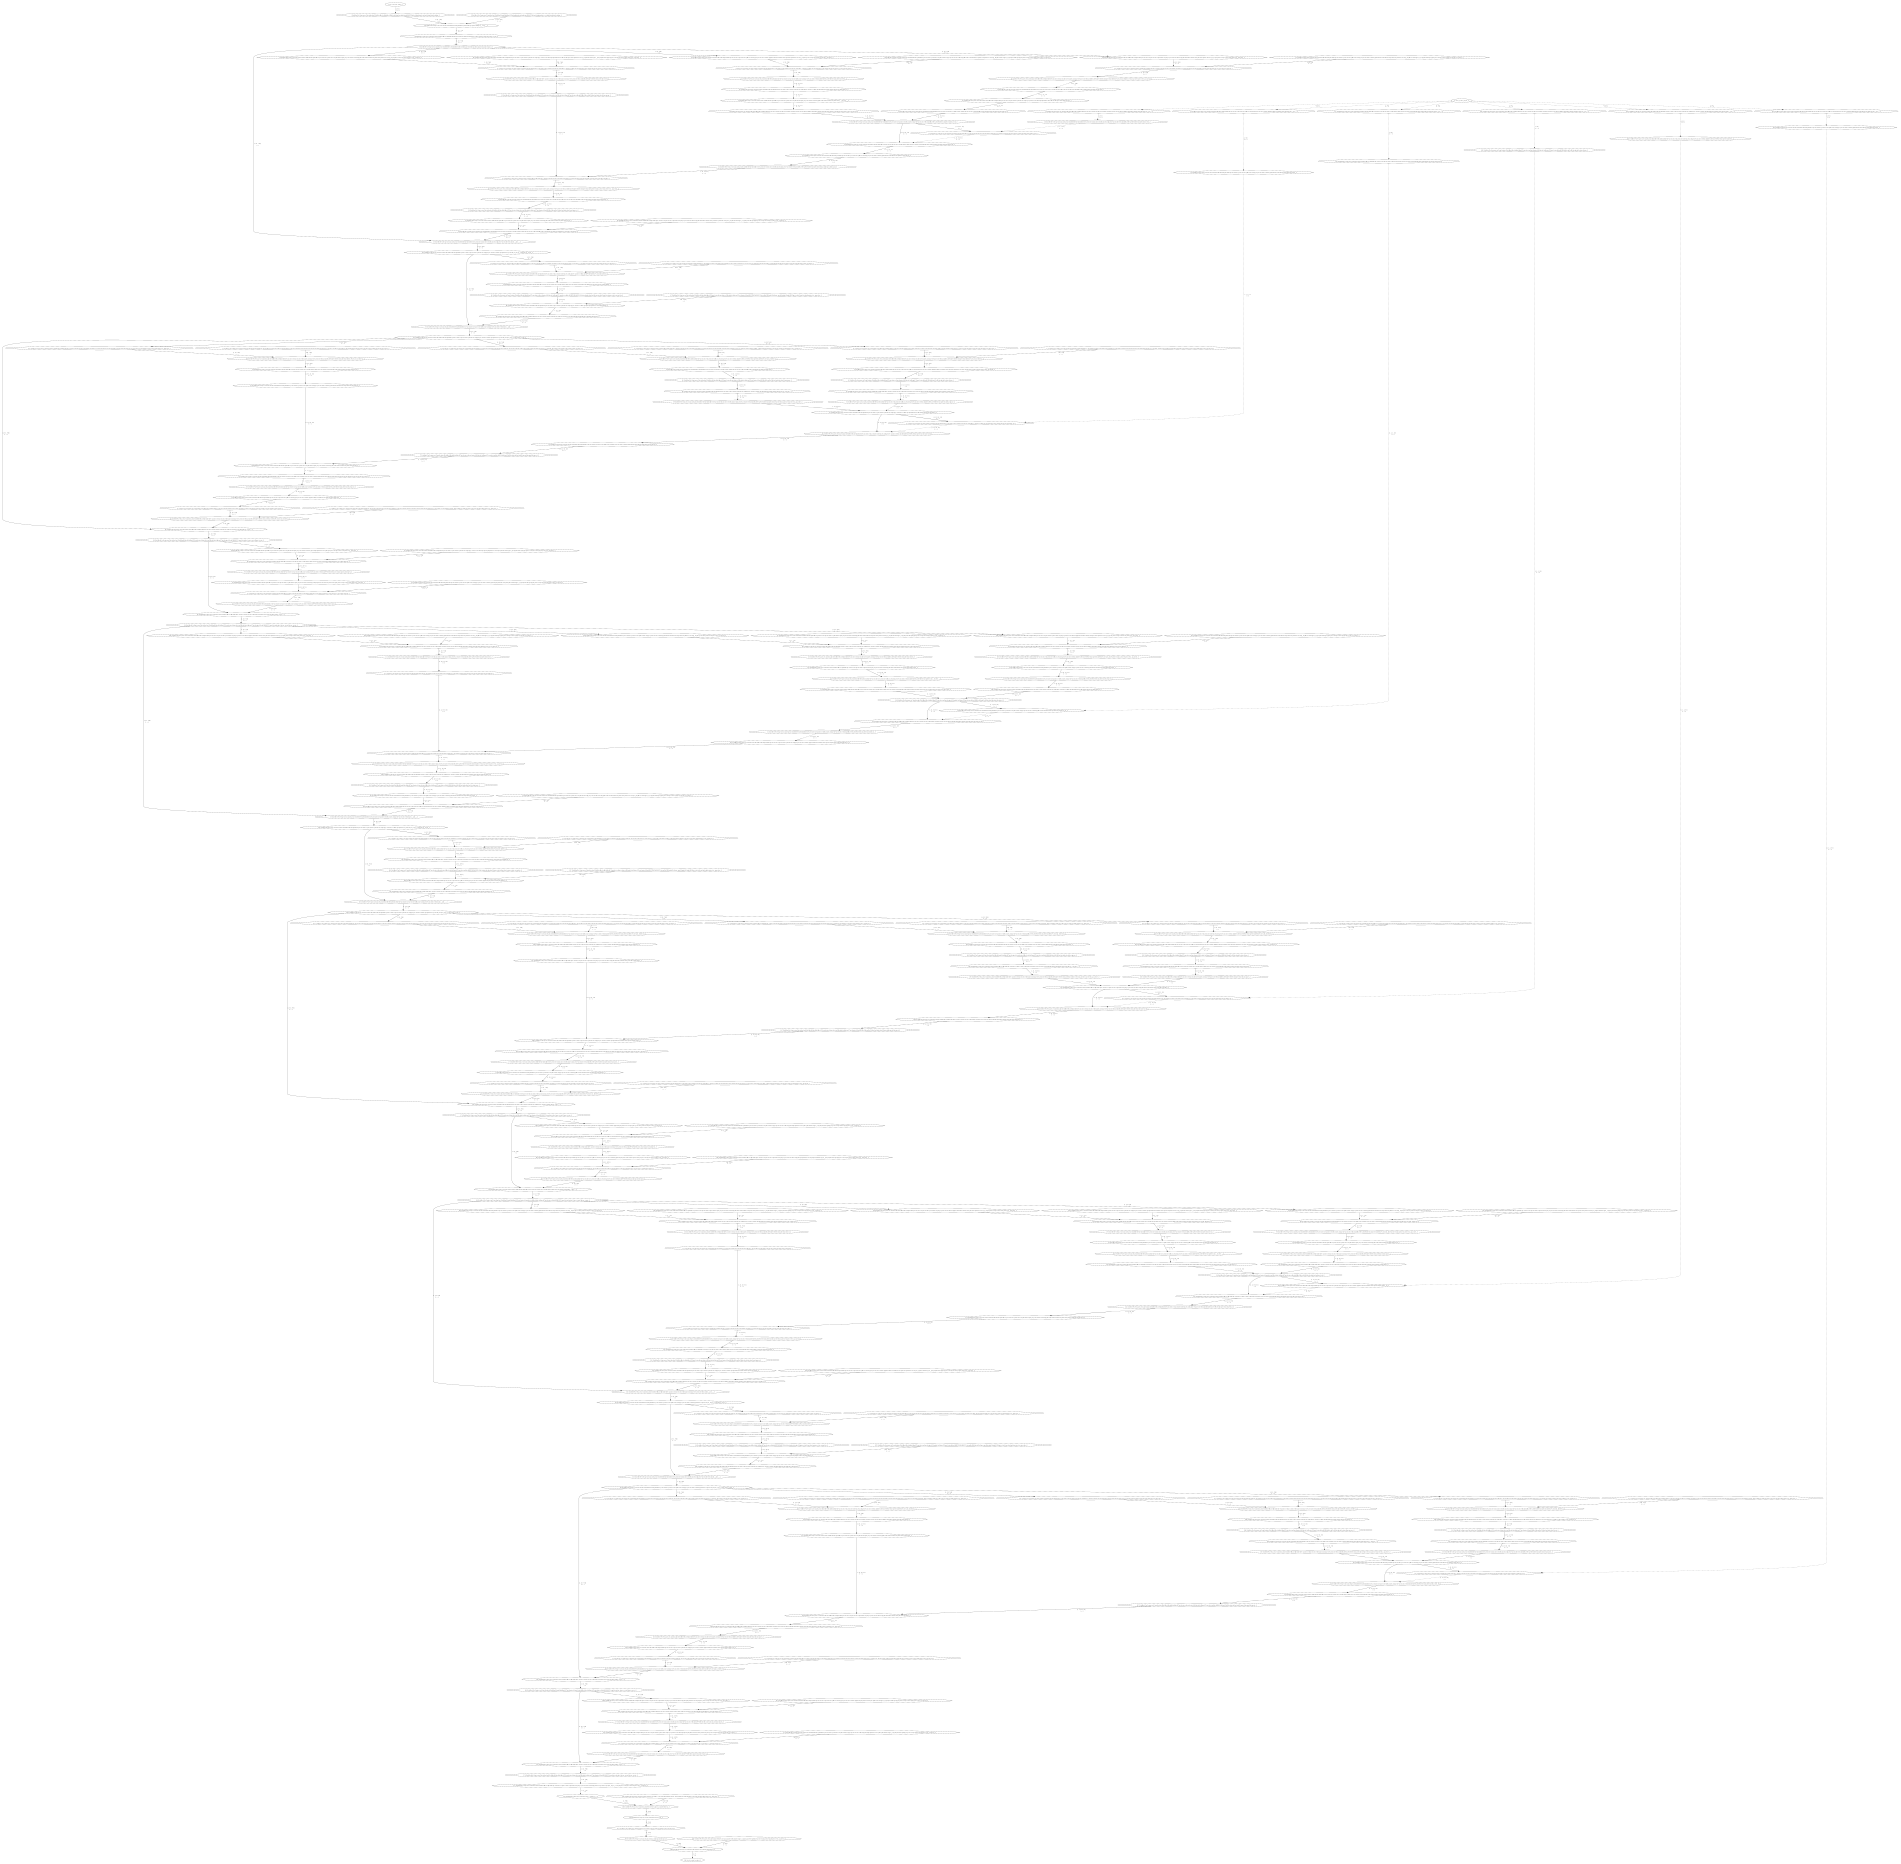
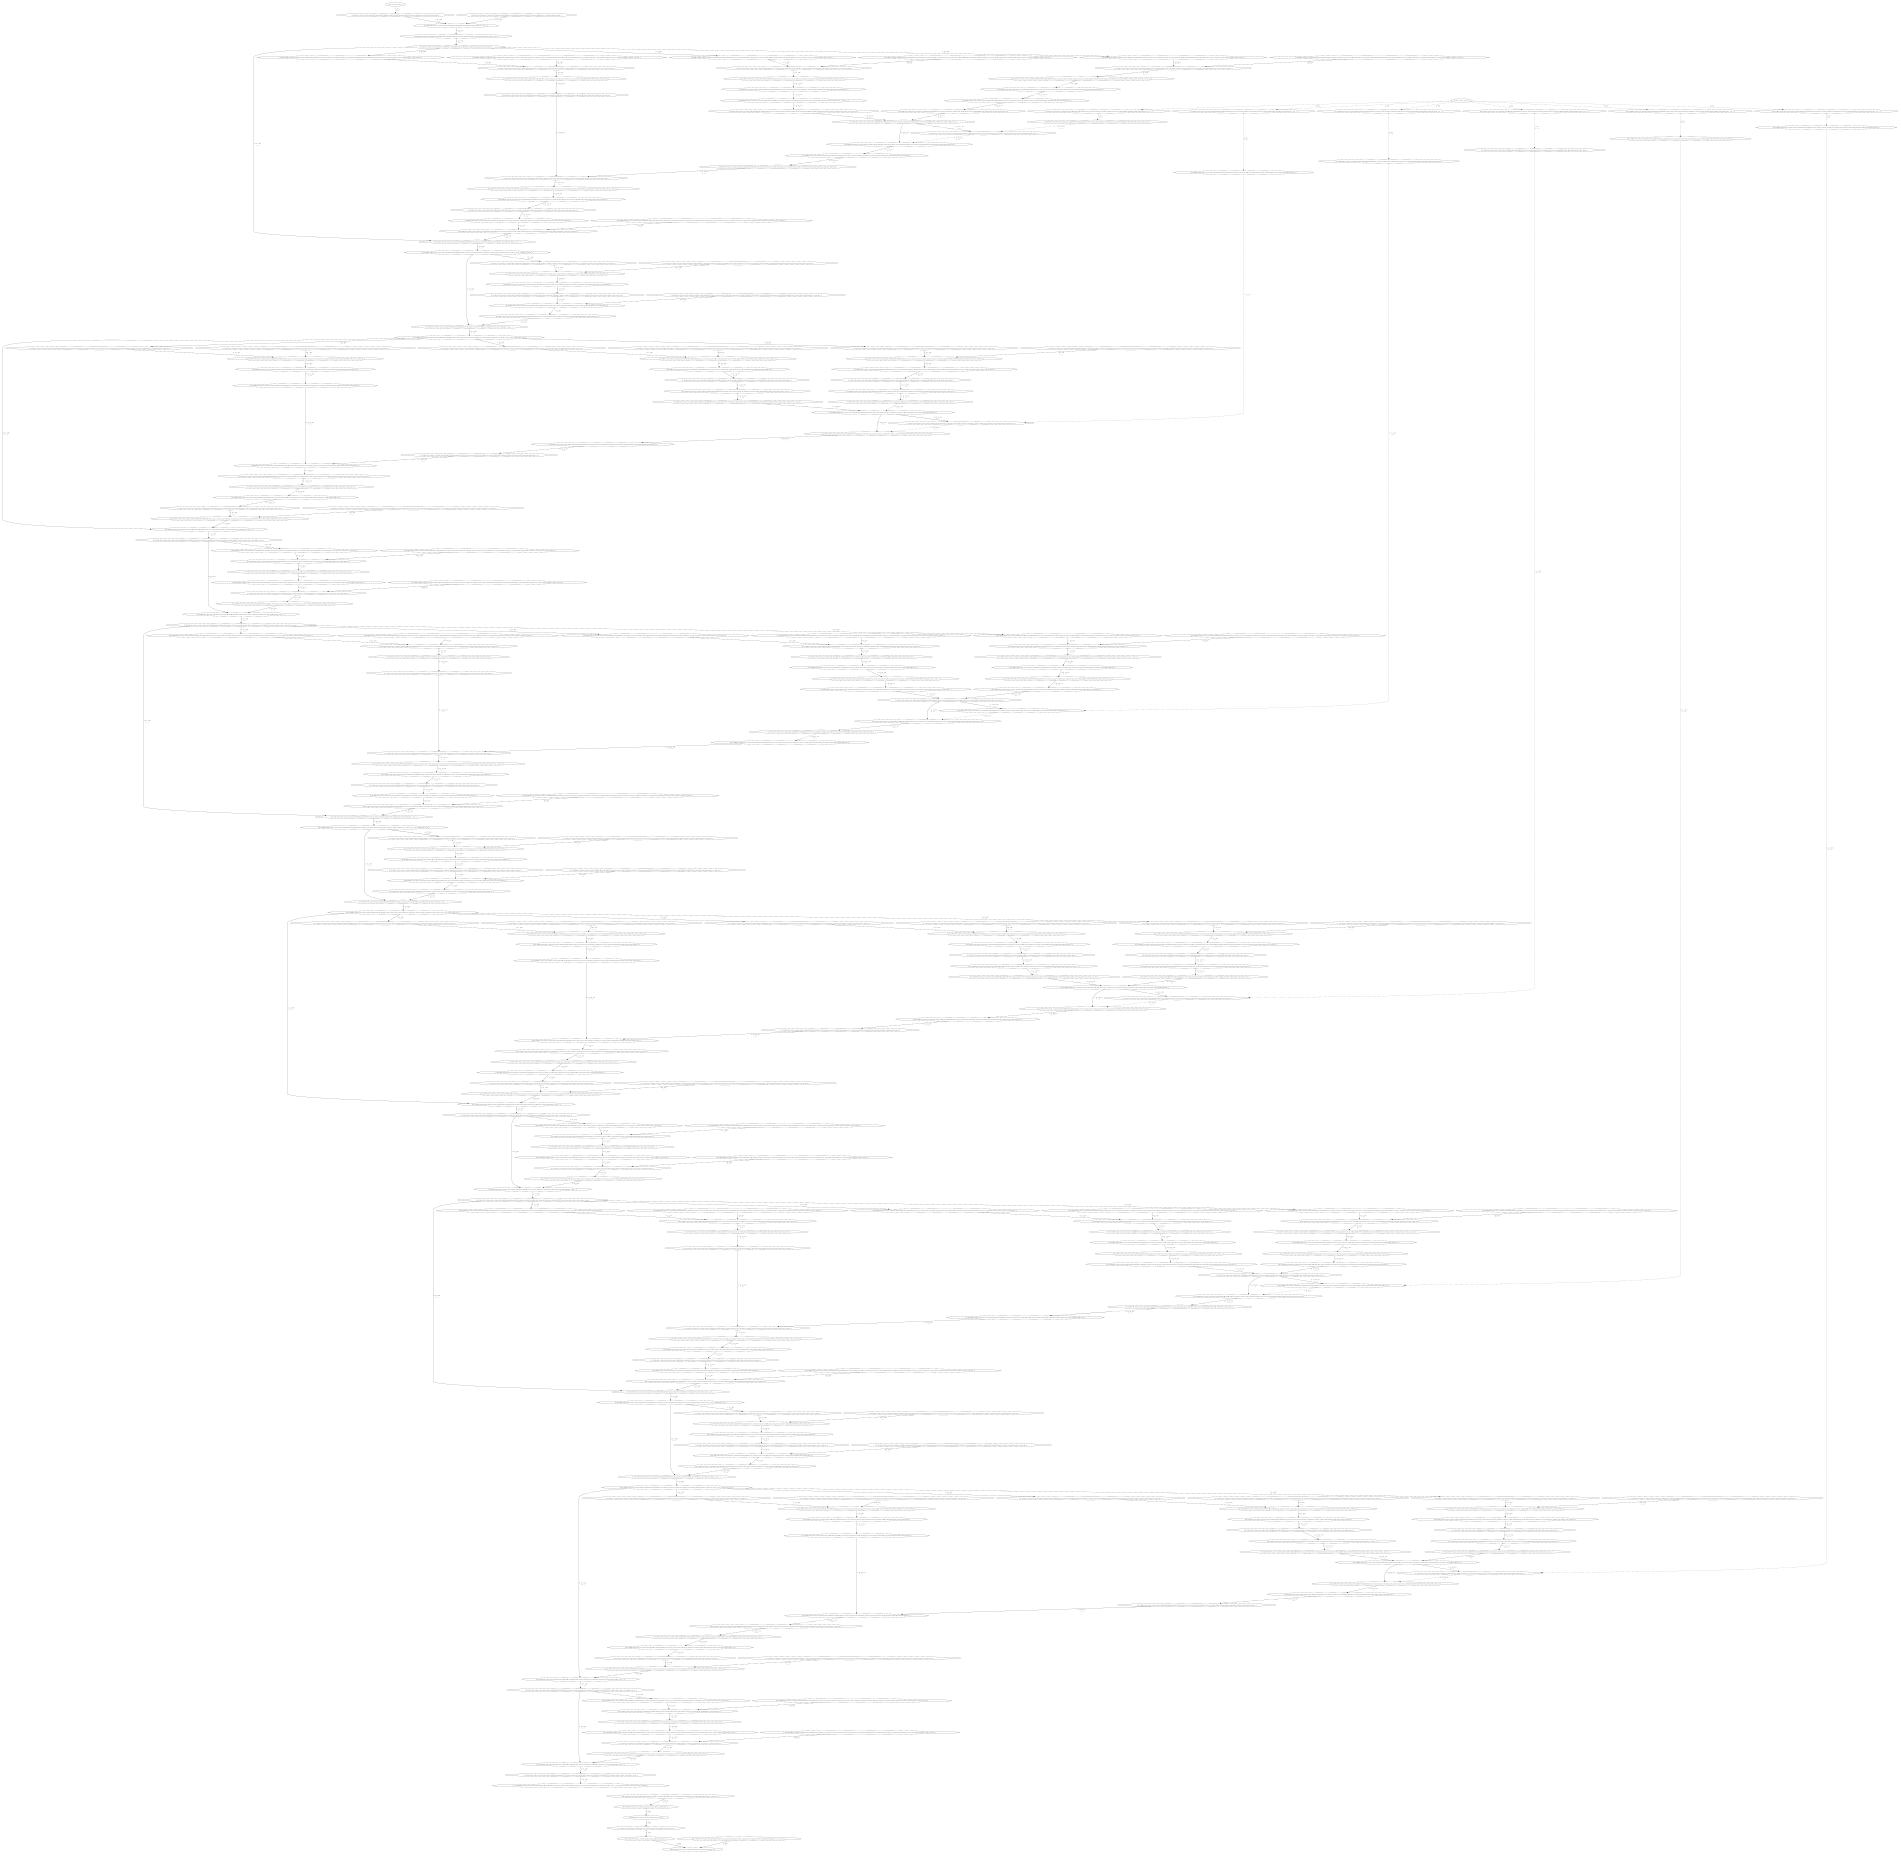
(581, 1796) -> none
(693, 1860) -> none
